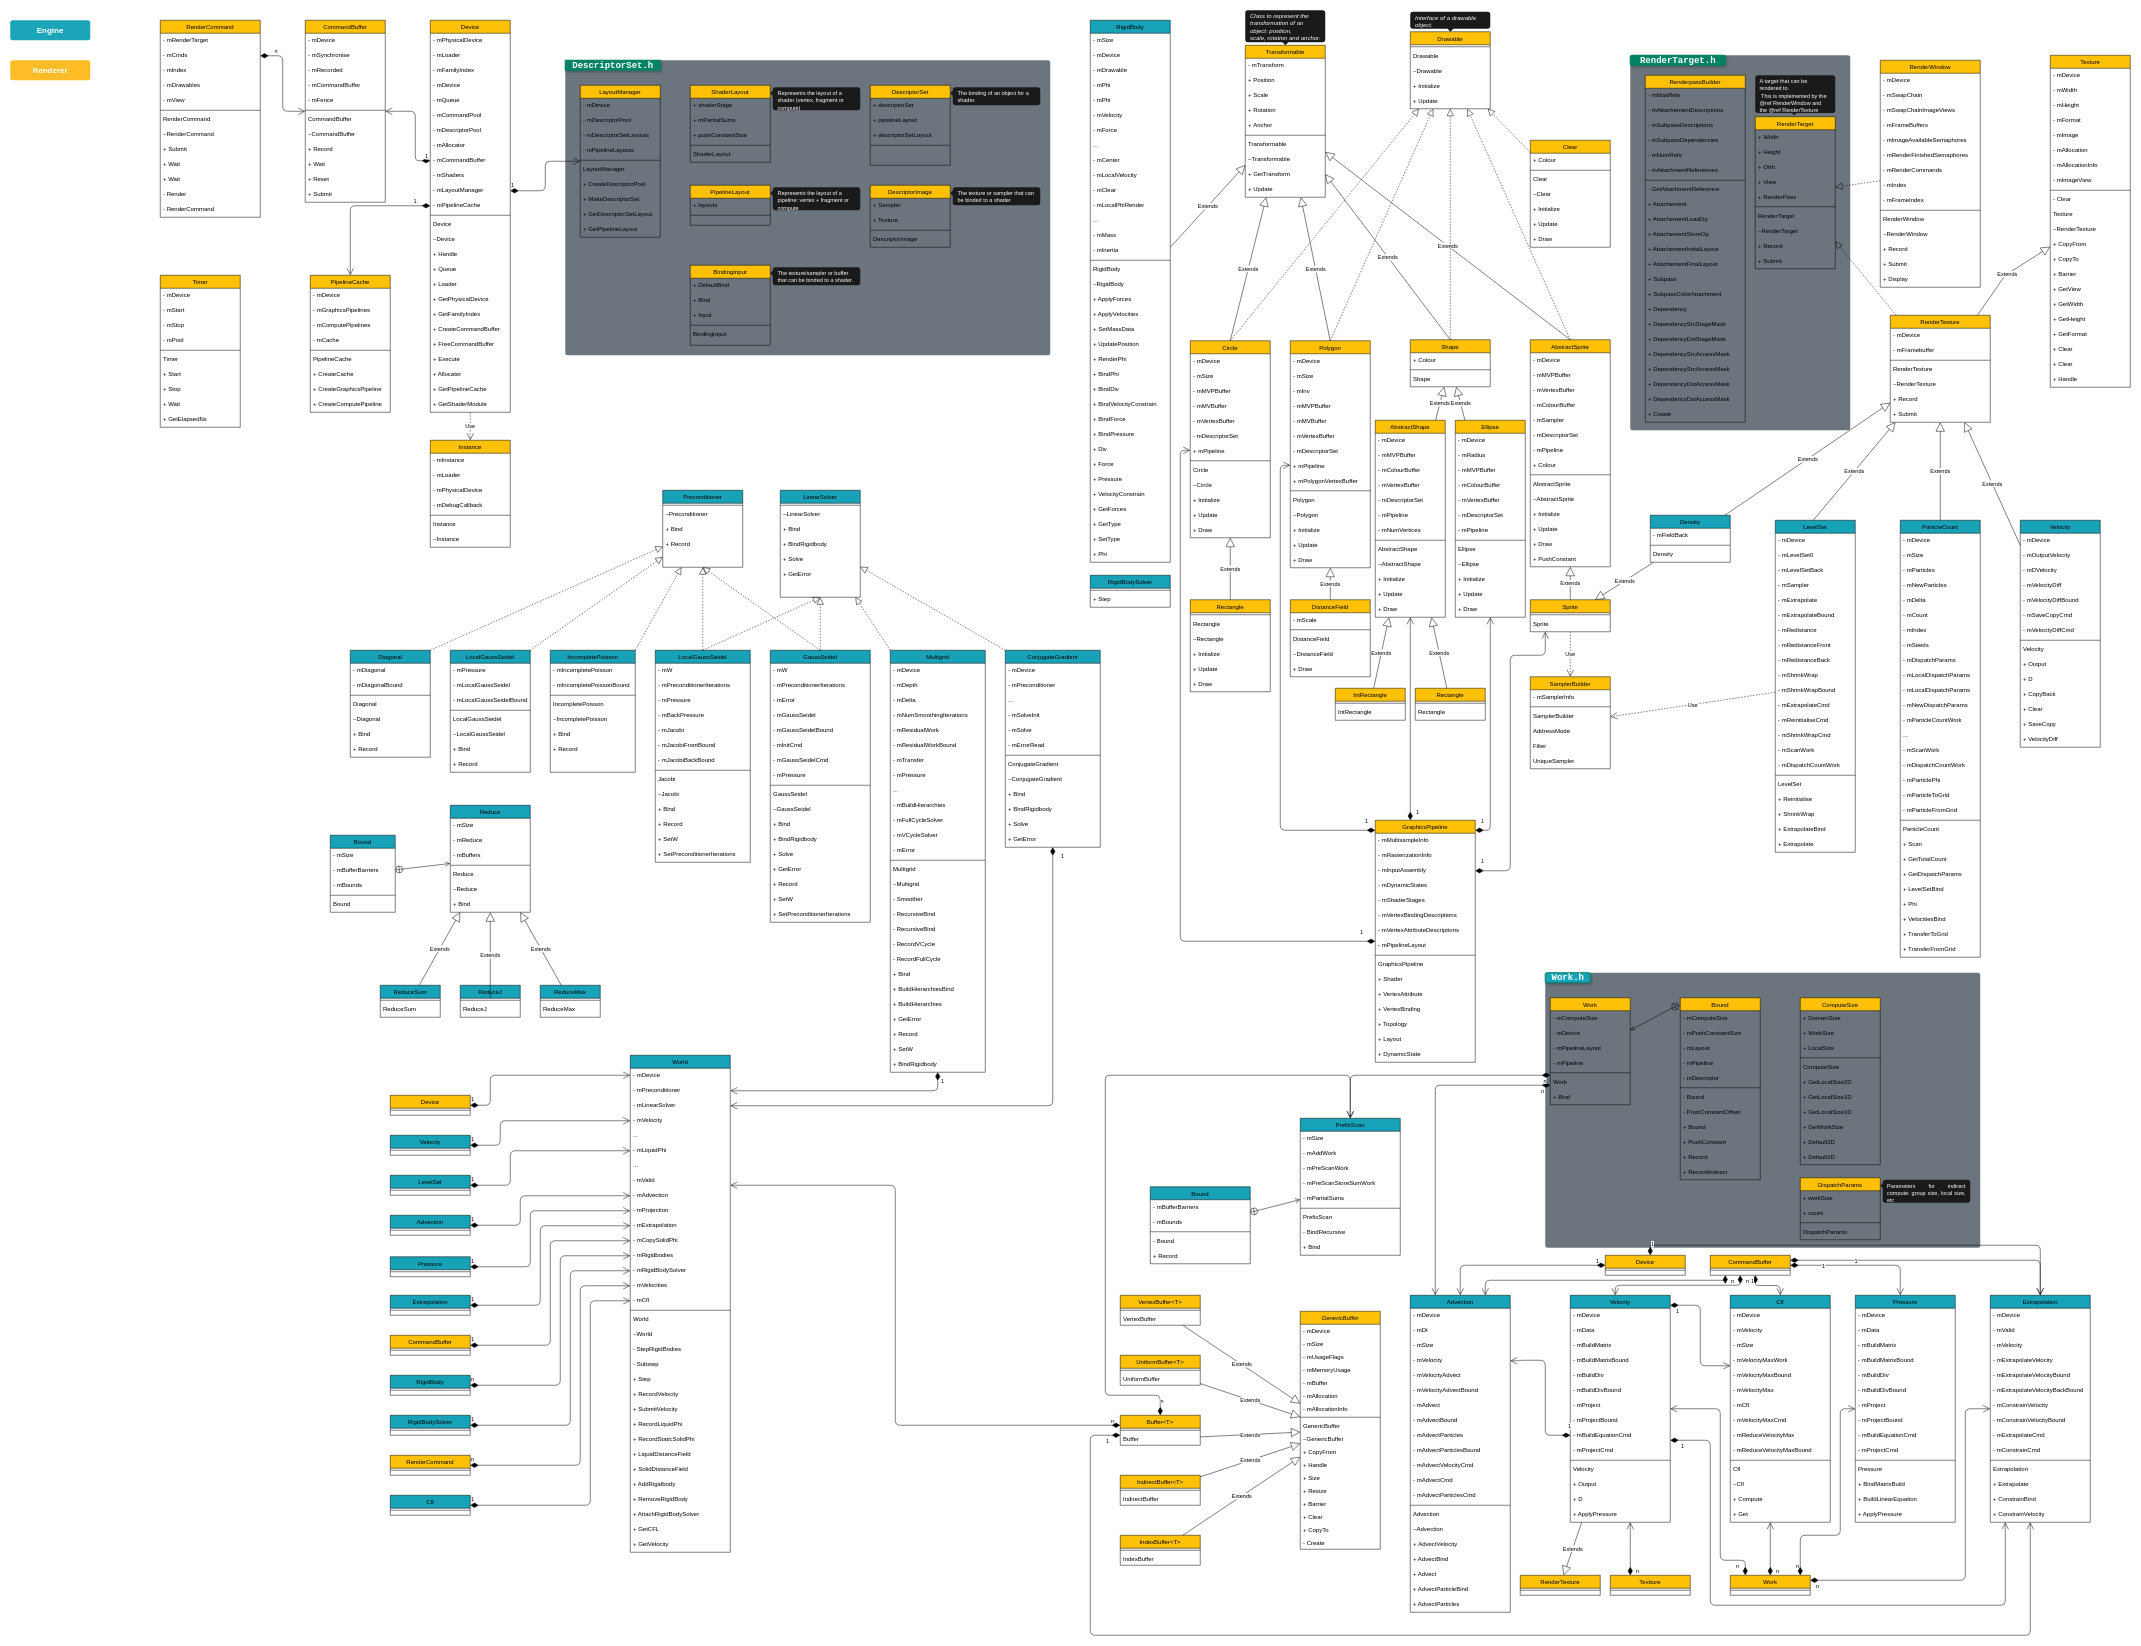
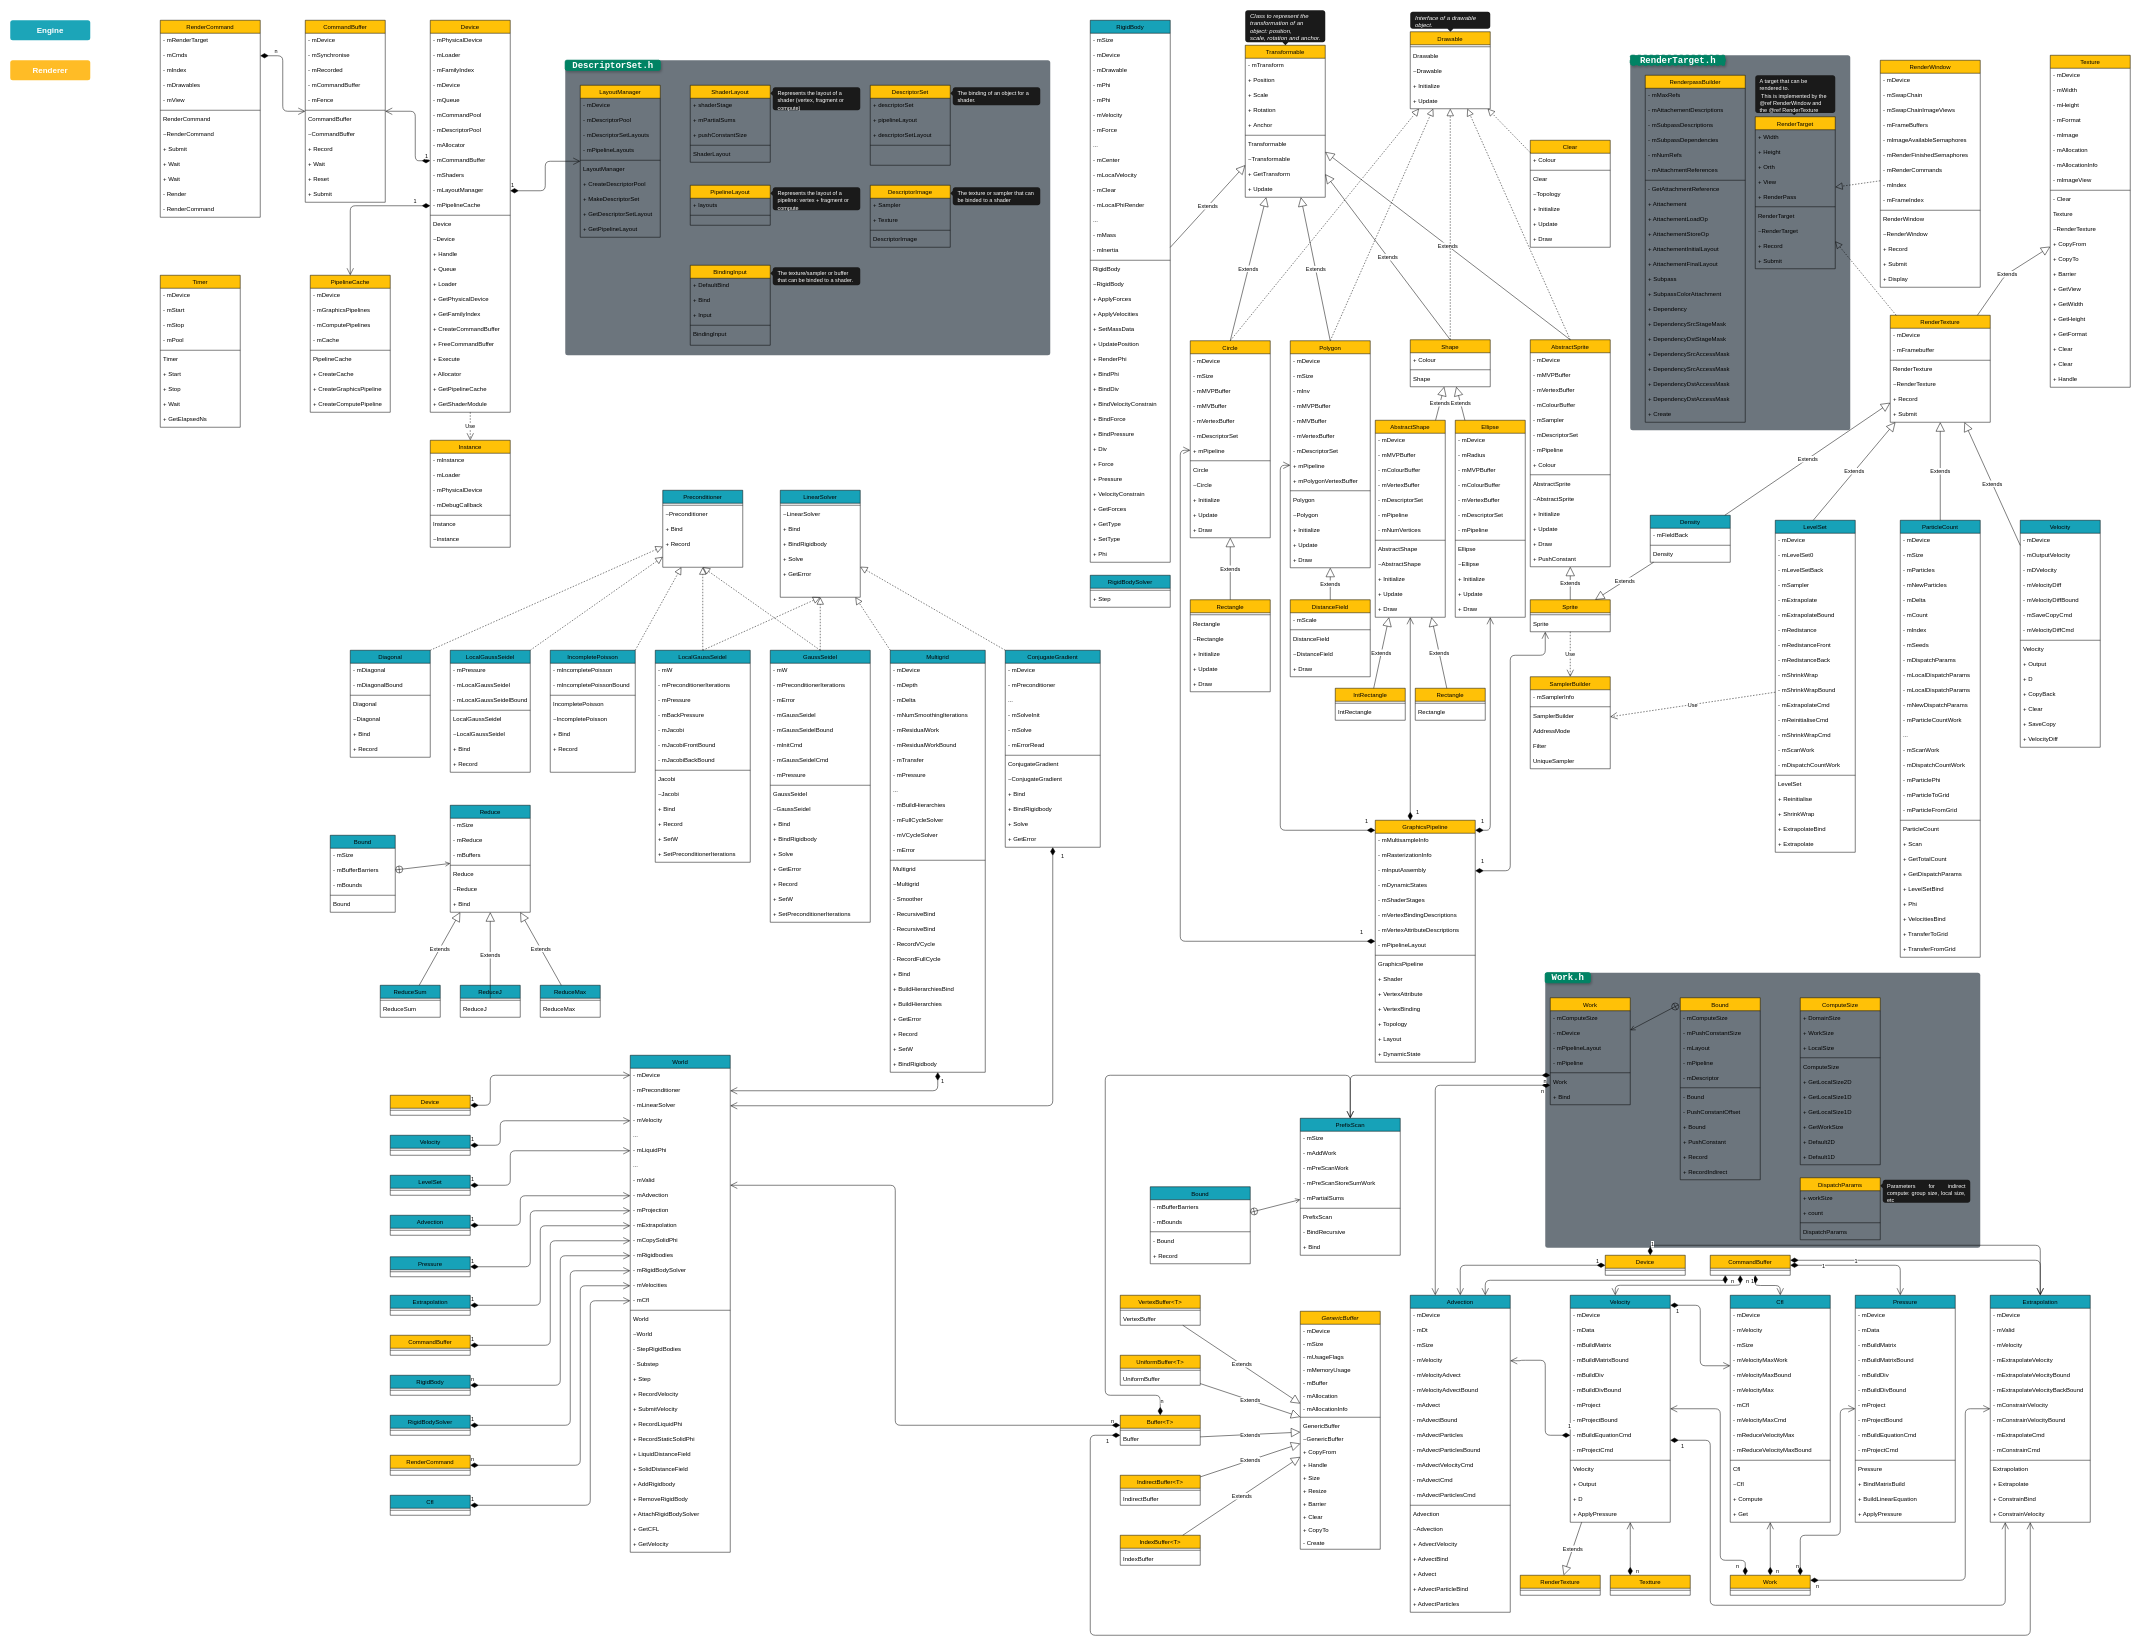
(1678, 60) -> (1678, 60)
(613, 65) -> (613, 65)
(1542, 194) -> (1547, 194)
(1568, 978) -> (1568, 978)
